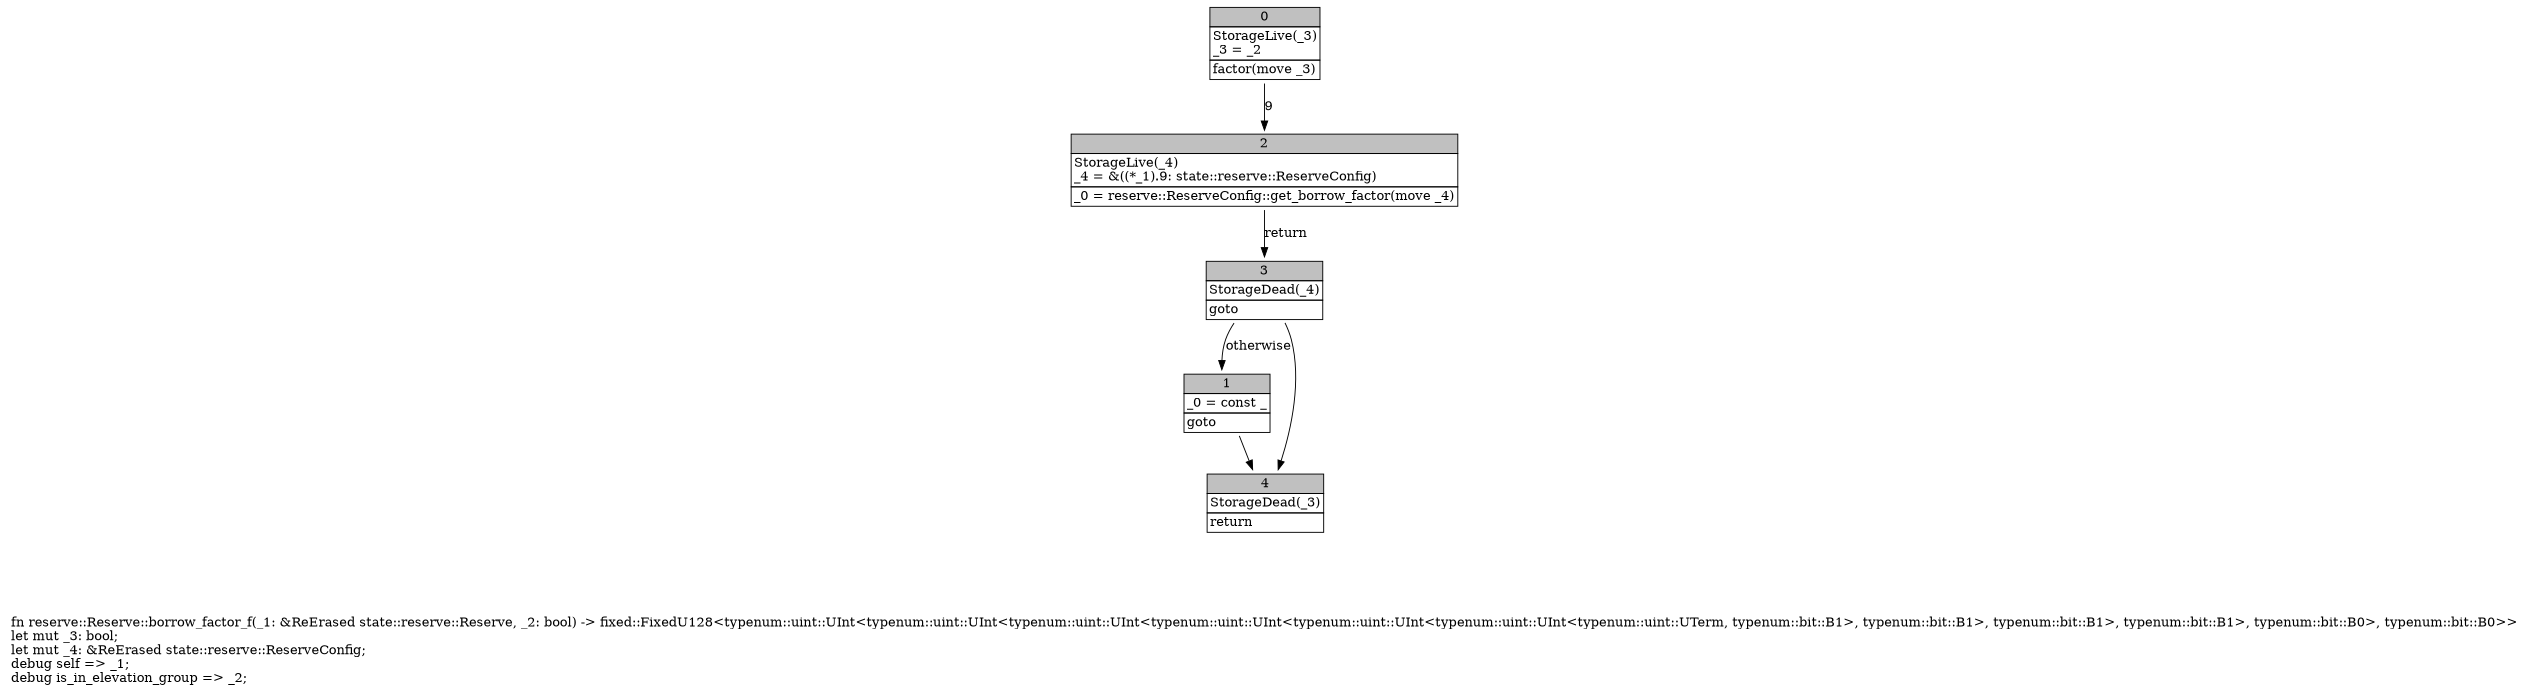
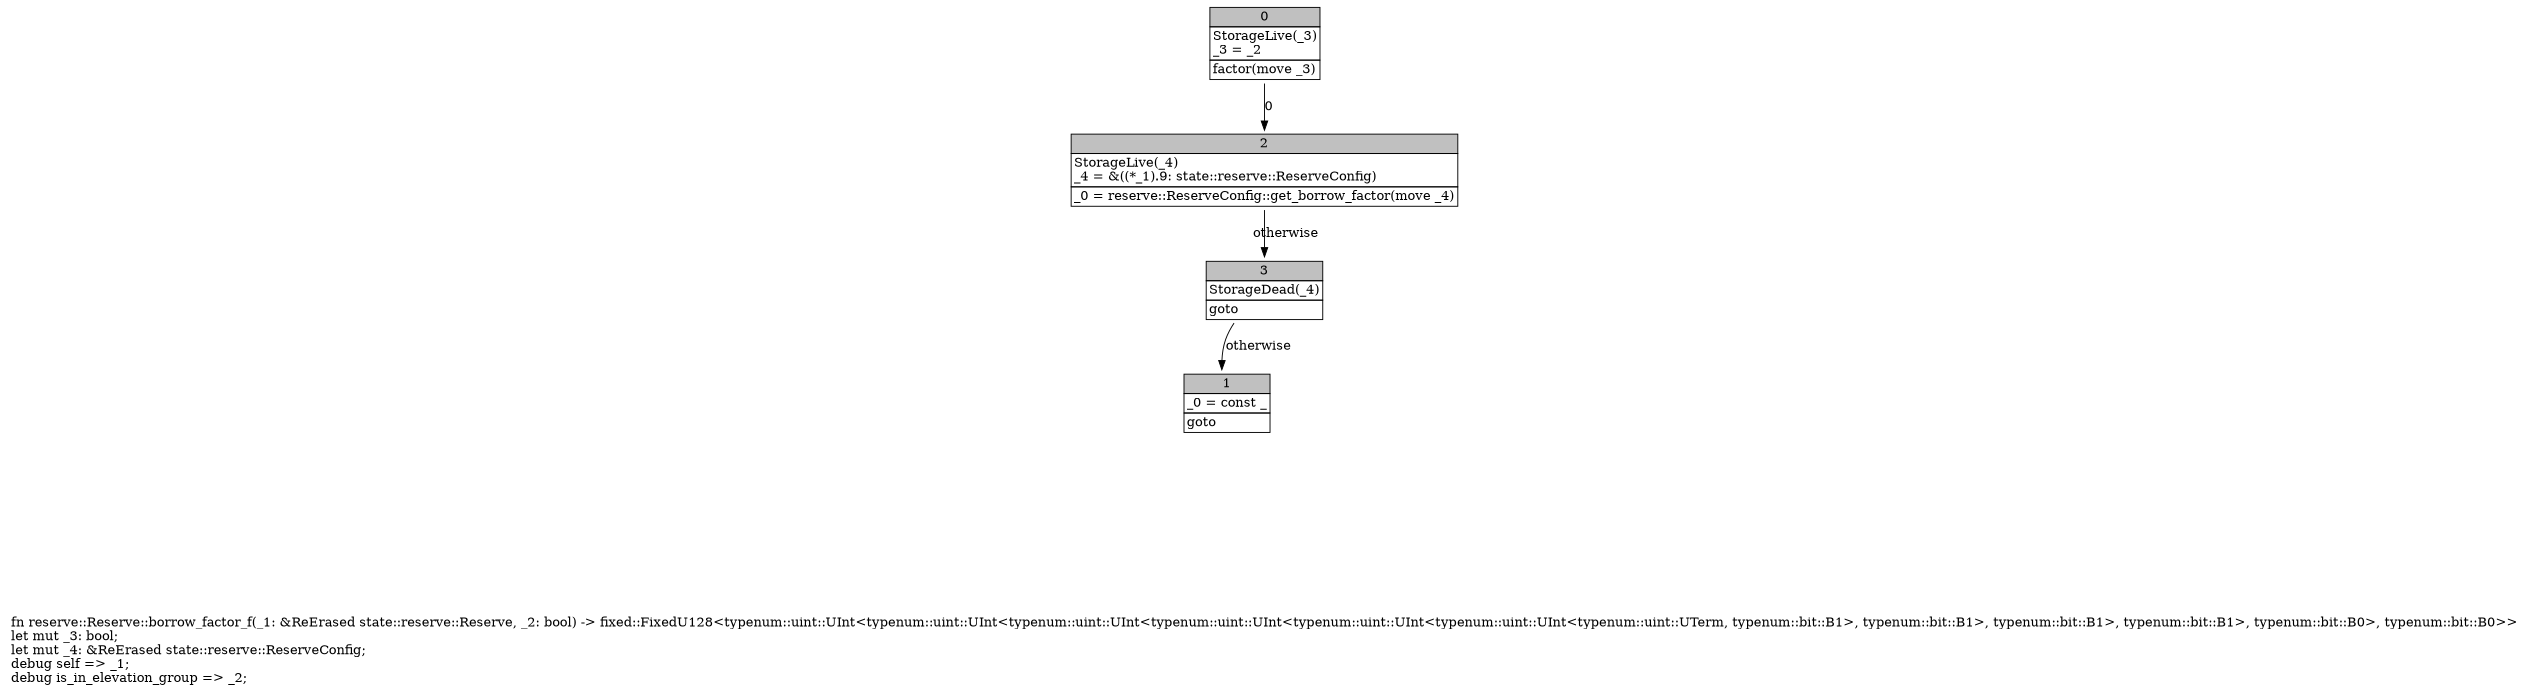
(1269, 107) -> (1269, 107)
(1286, 234) -> (1286, 234)
(1265, 503) -> none
